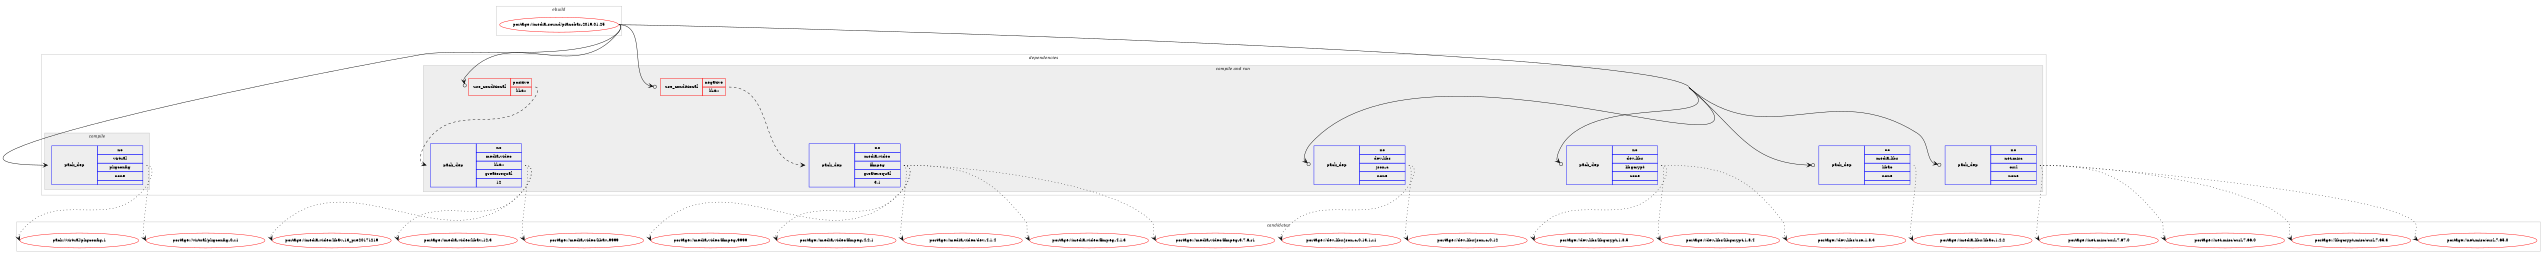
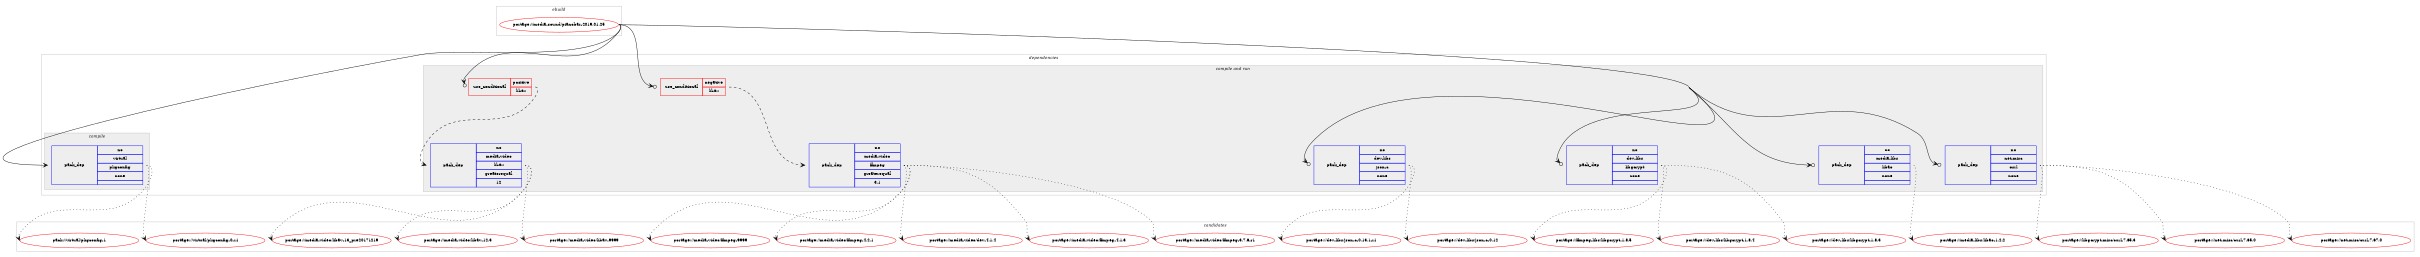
(1594, 240) -> (1594, 240)
(1846, 240) -> (1846, 240)
(2225, 240) -> none
